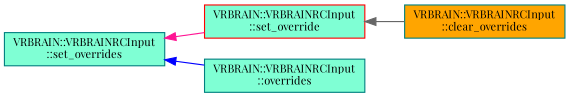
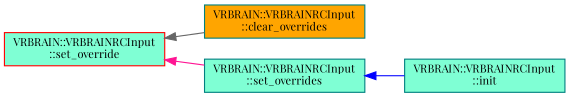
(190, 35) -> (190, 63)
(285, 76) -> (485, 76)
